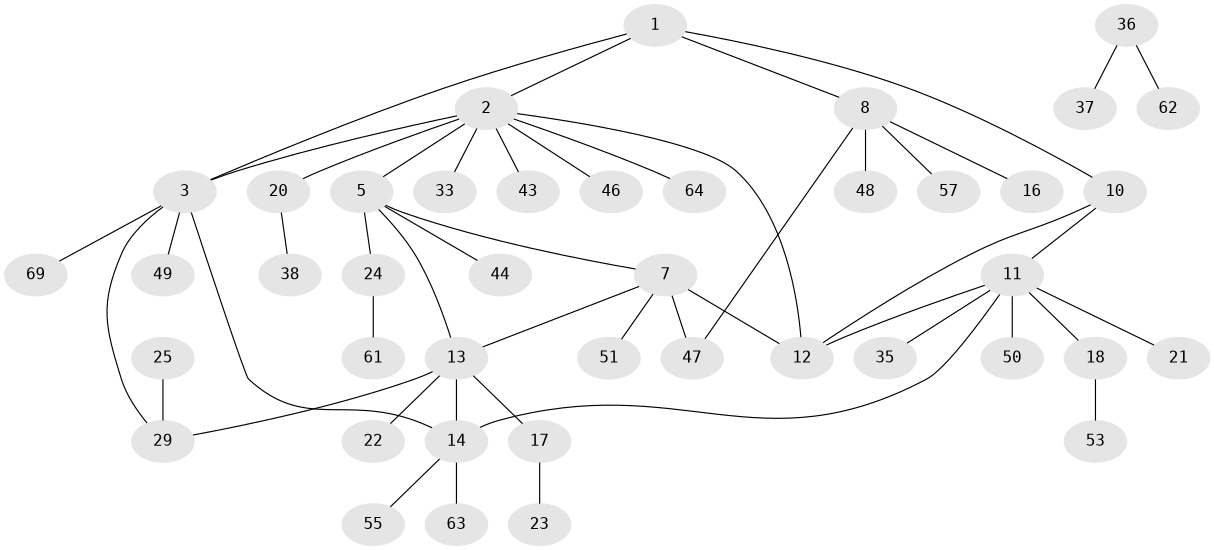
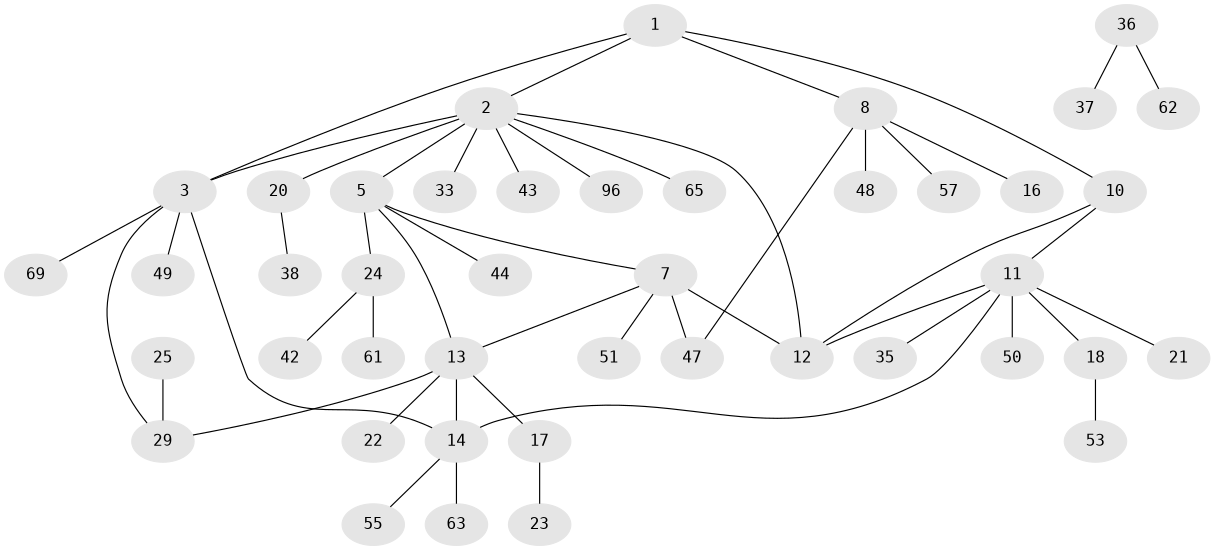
(611, 192) -> (611, 192)
(694, 192) -> (694, 192)
none -> (290, 358)
